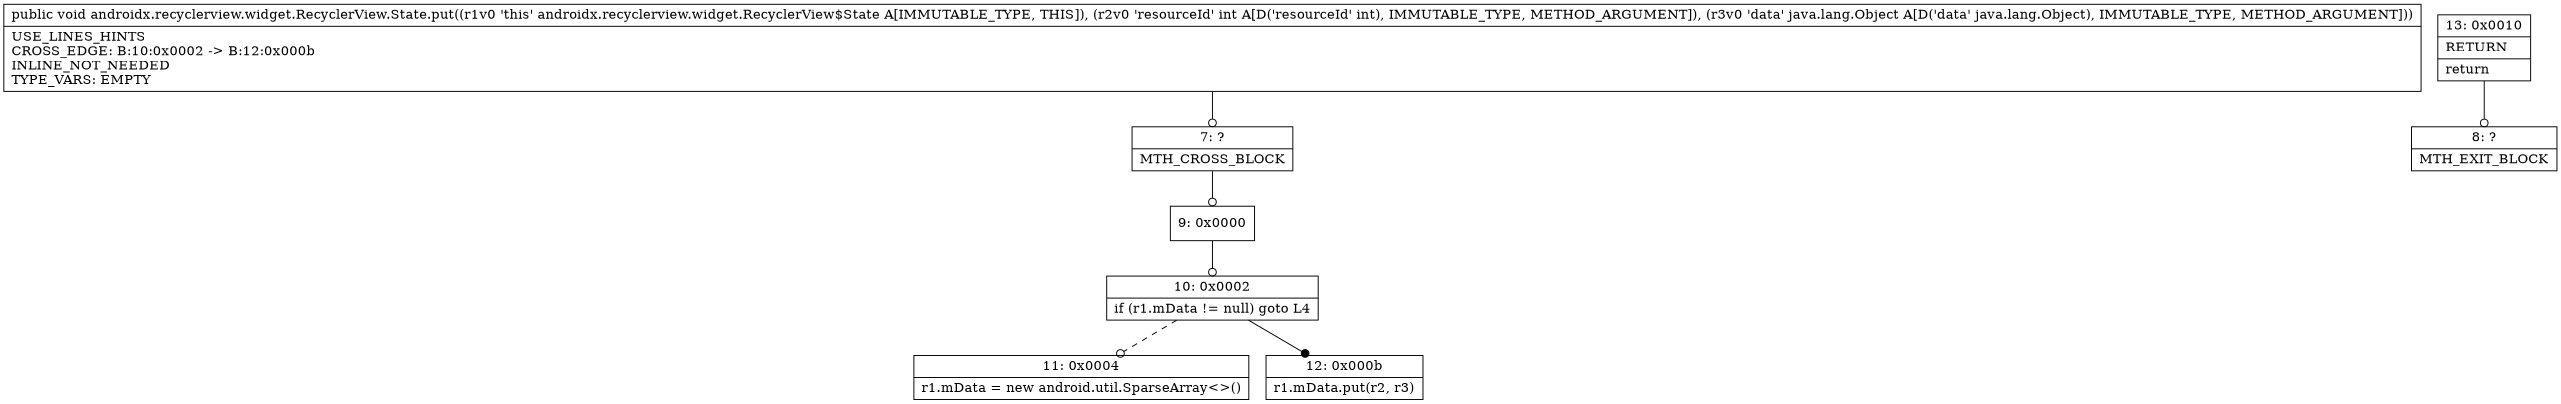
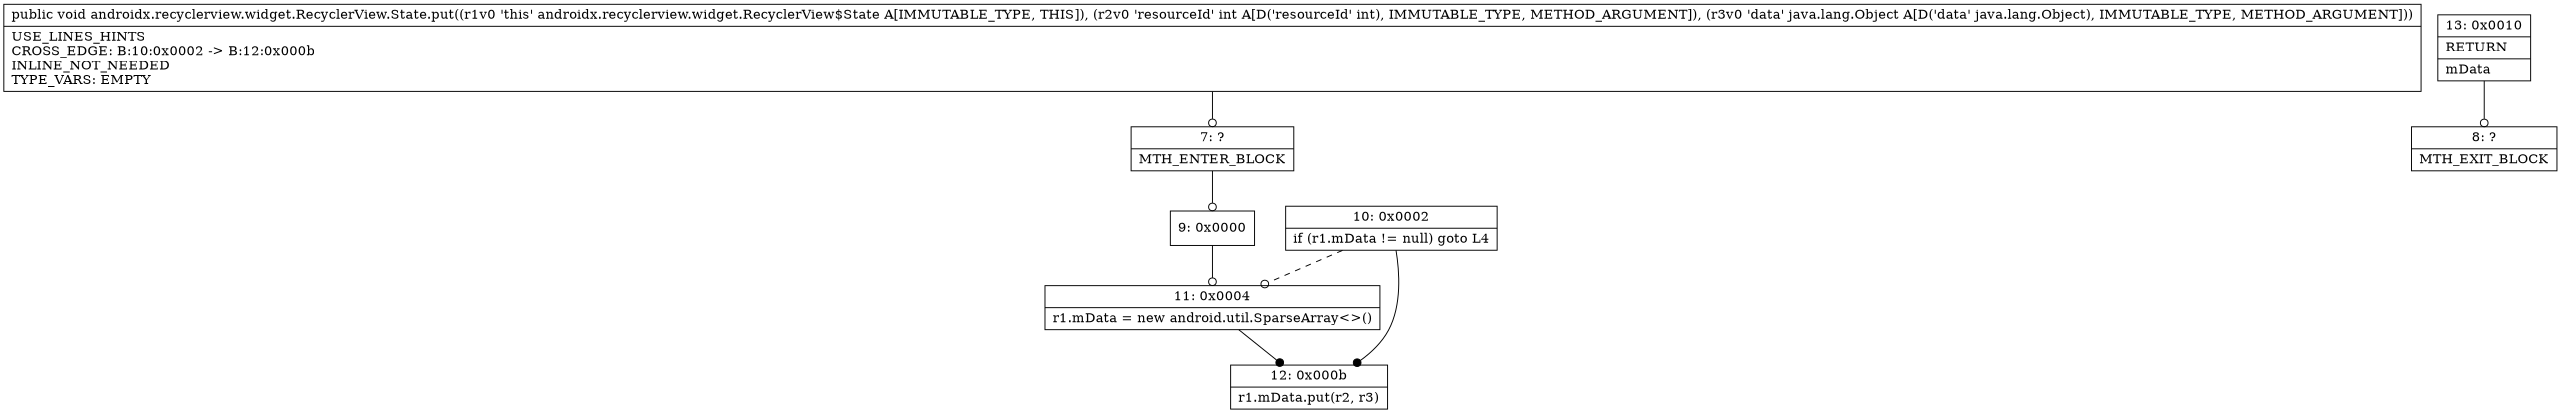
(2467, 69) -> (2468, 69)
(1212, 159) -> (1212, 159)
(1212, 255) -> (1212, 262)
none -> (1258, 345)
